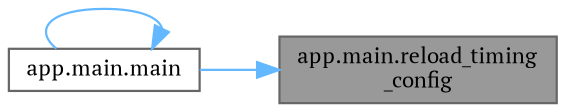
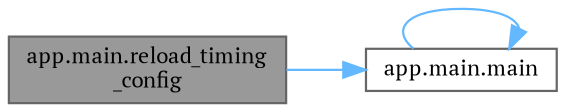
(228, 70) -> (315, 70)
